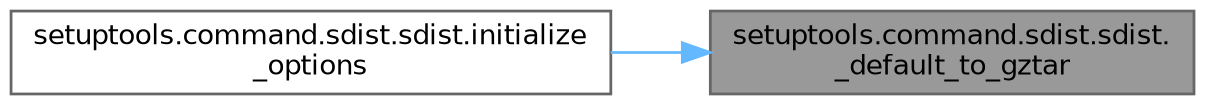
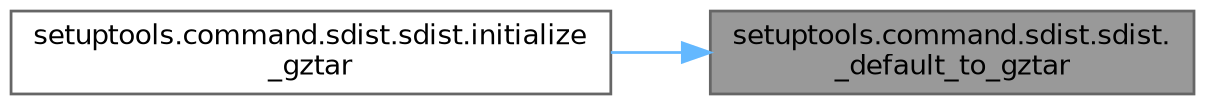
(311, 53) -> (311, 53)
